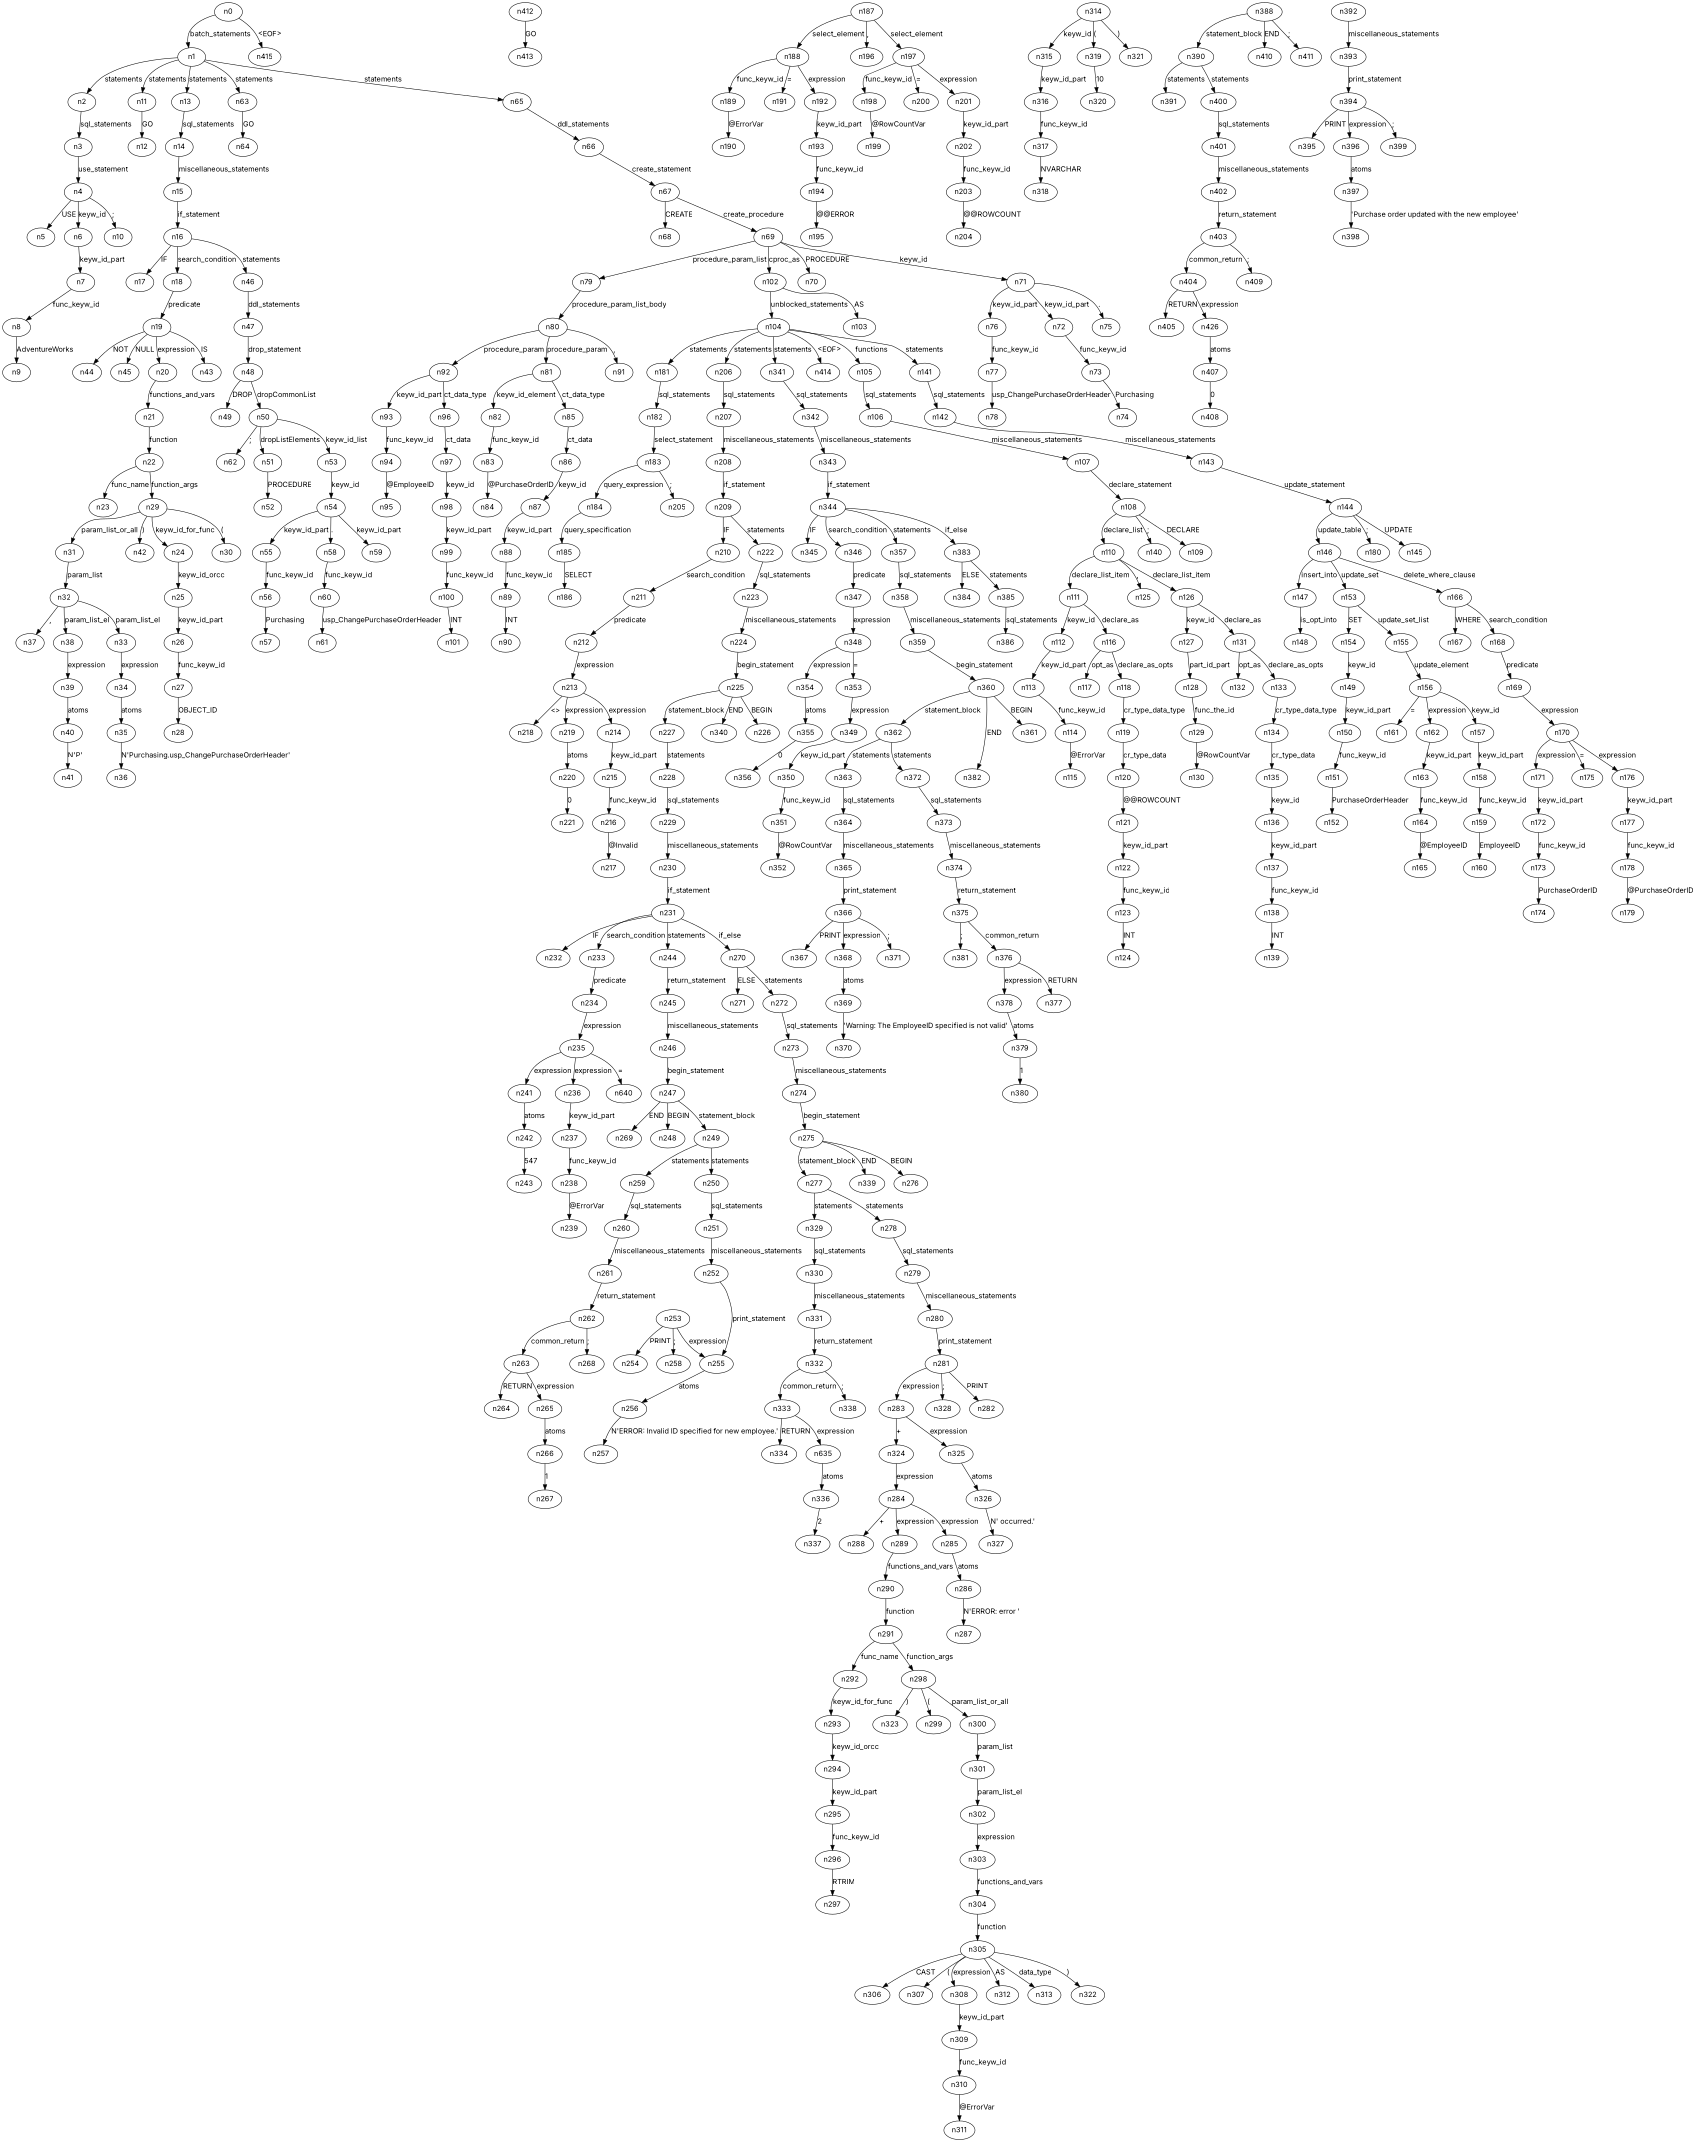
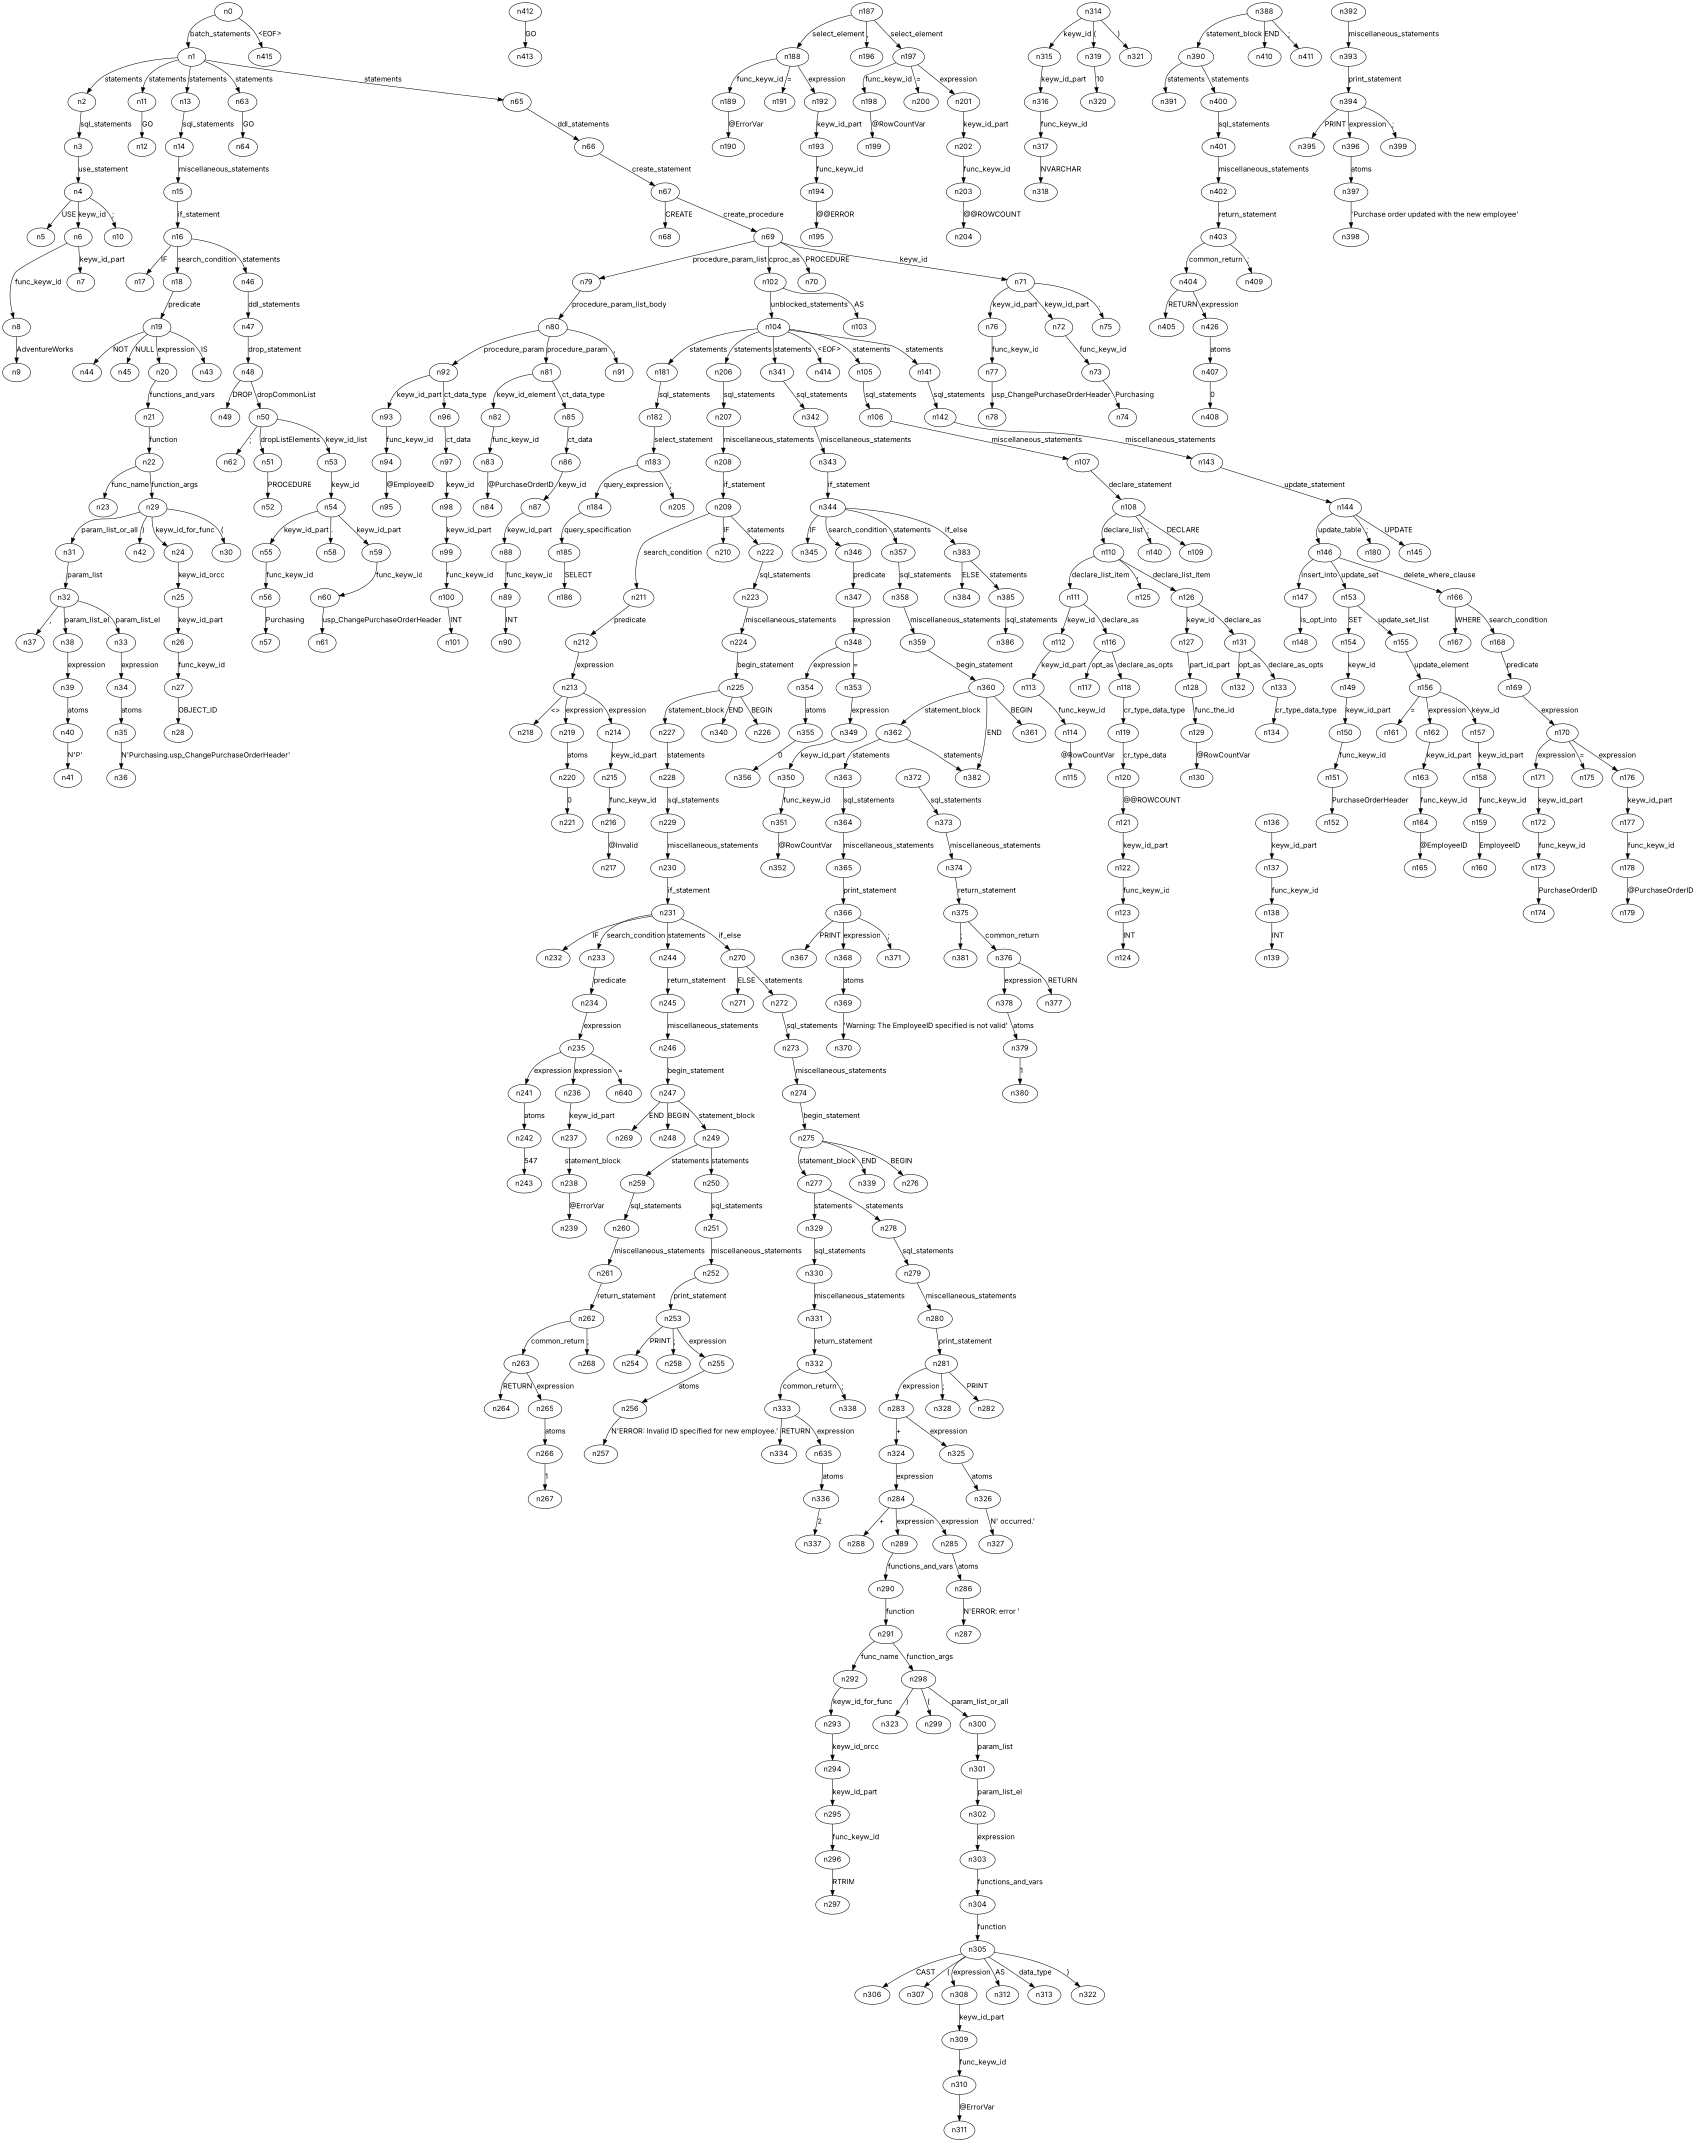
(51, 303) -> (23, 267)
(872, 350) -> (872, 350)
(325, 572) -> (367, 584)
(683, 574) -> (657, 535)
(892, 756) -> (932, 752)
(1088, 756) -> (1088, 756)
(1272, 778) -> none
(593, 1161) -> (593, 1161)
(732, 1315) -> (678, 1287)
